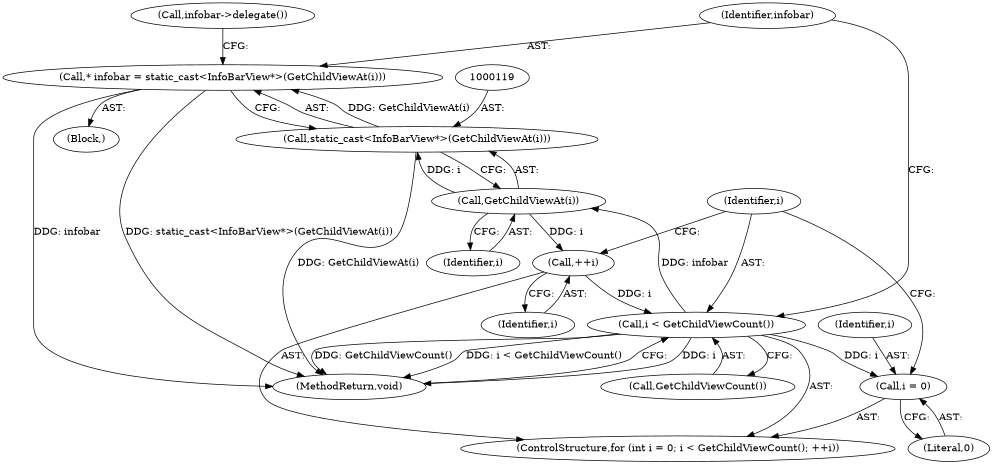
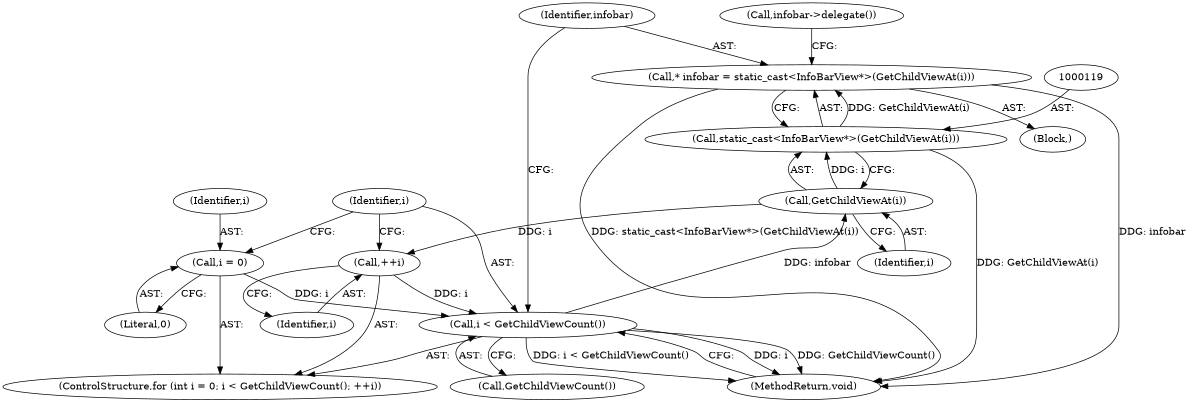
(823, 349) -> (340, 305)
